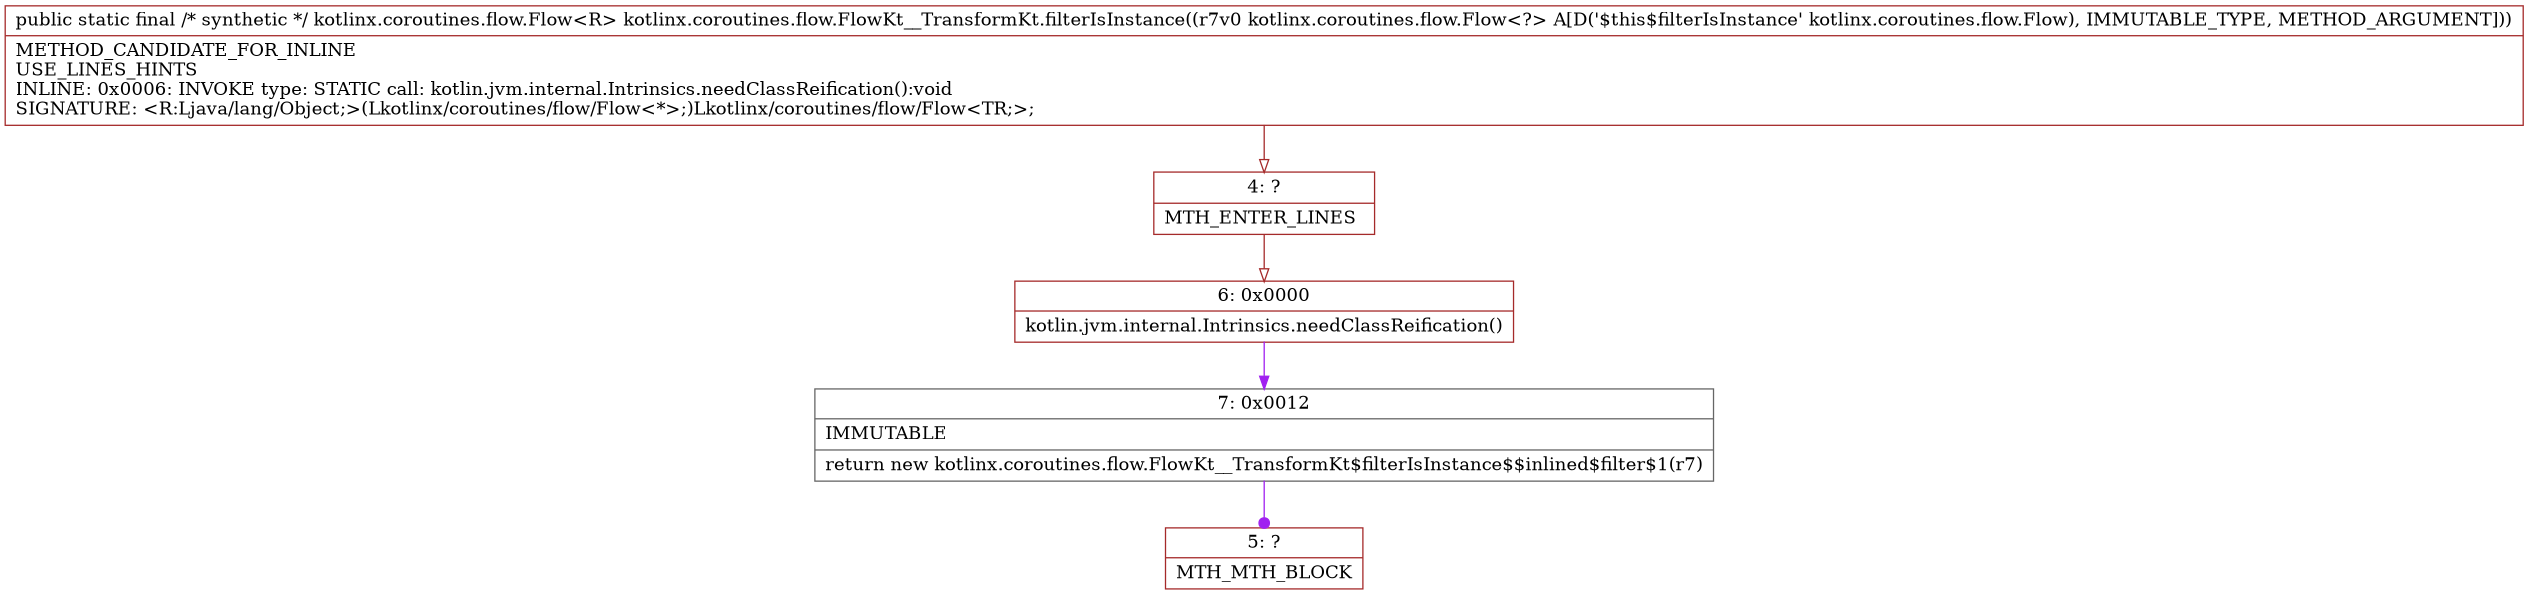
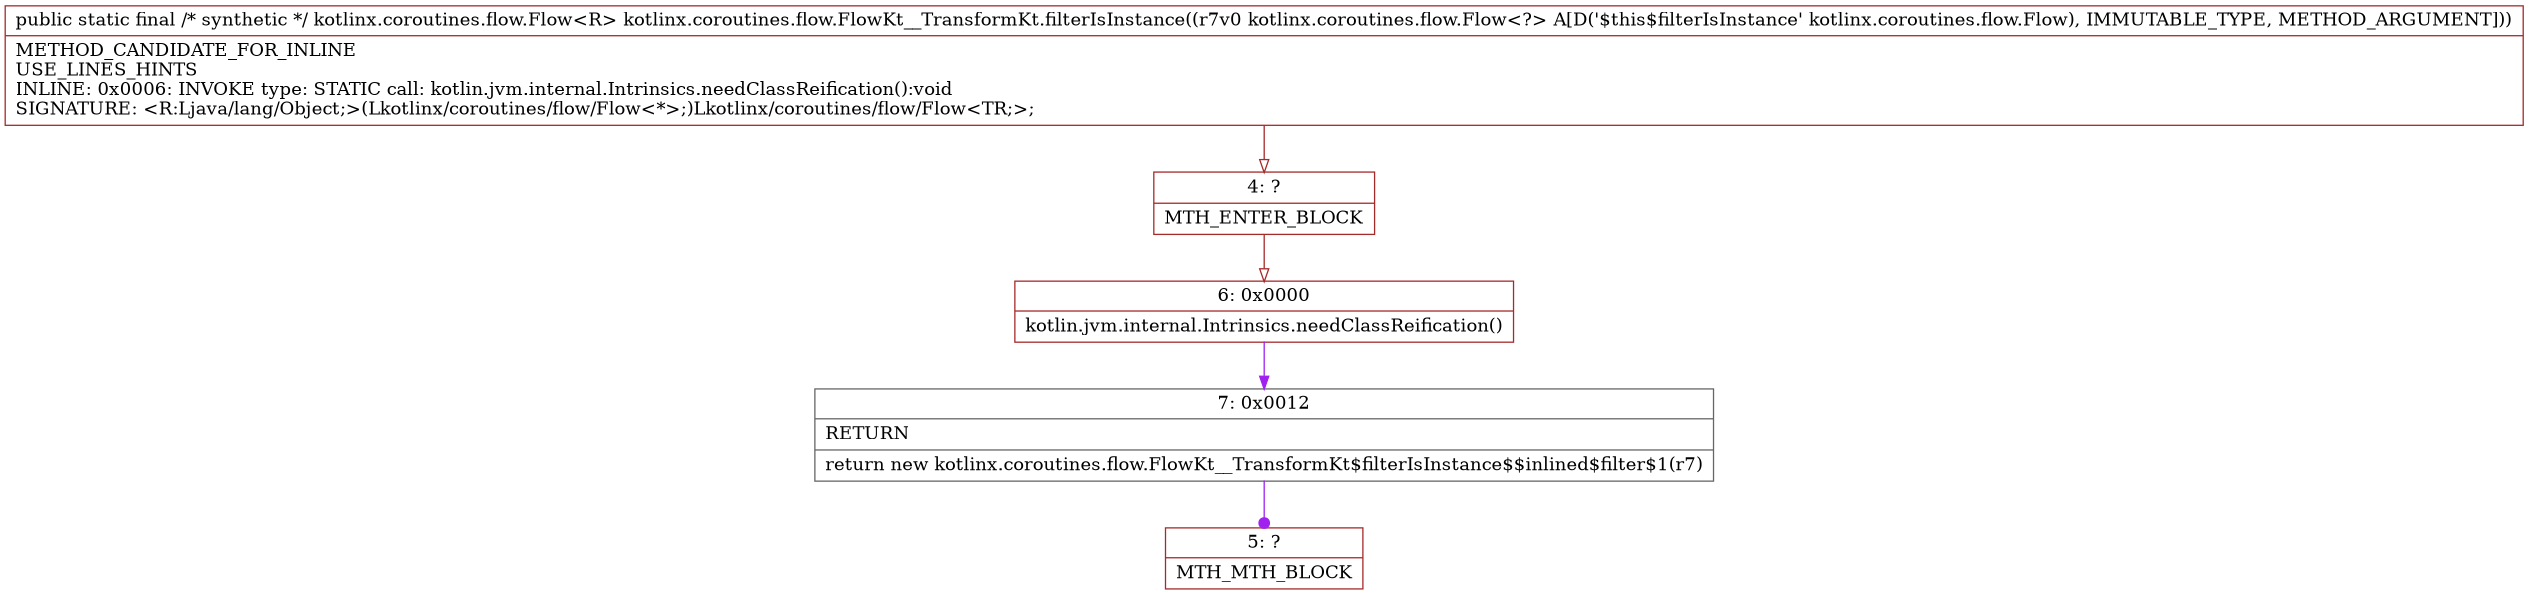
(1260, 218) -> (1264, 218)
(886, 434) -> (867, 434)
